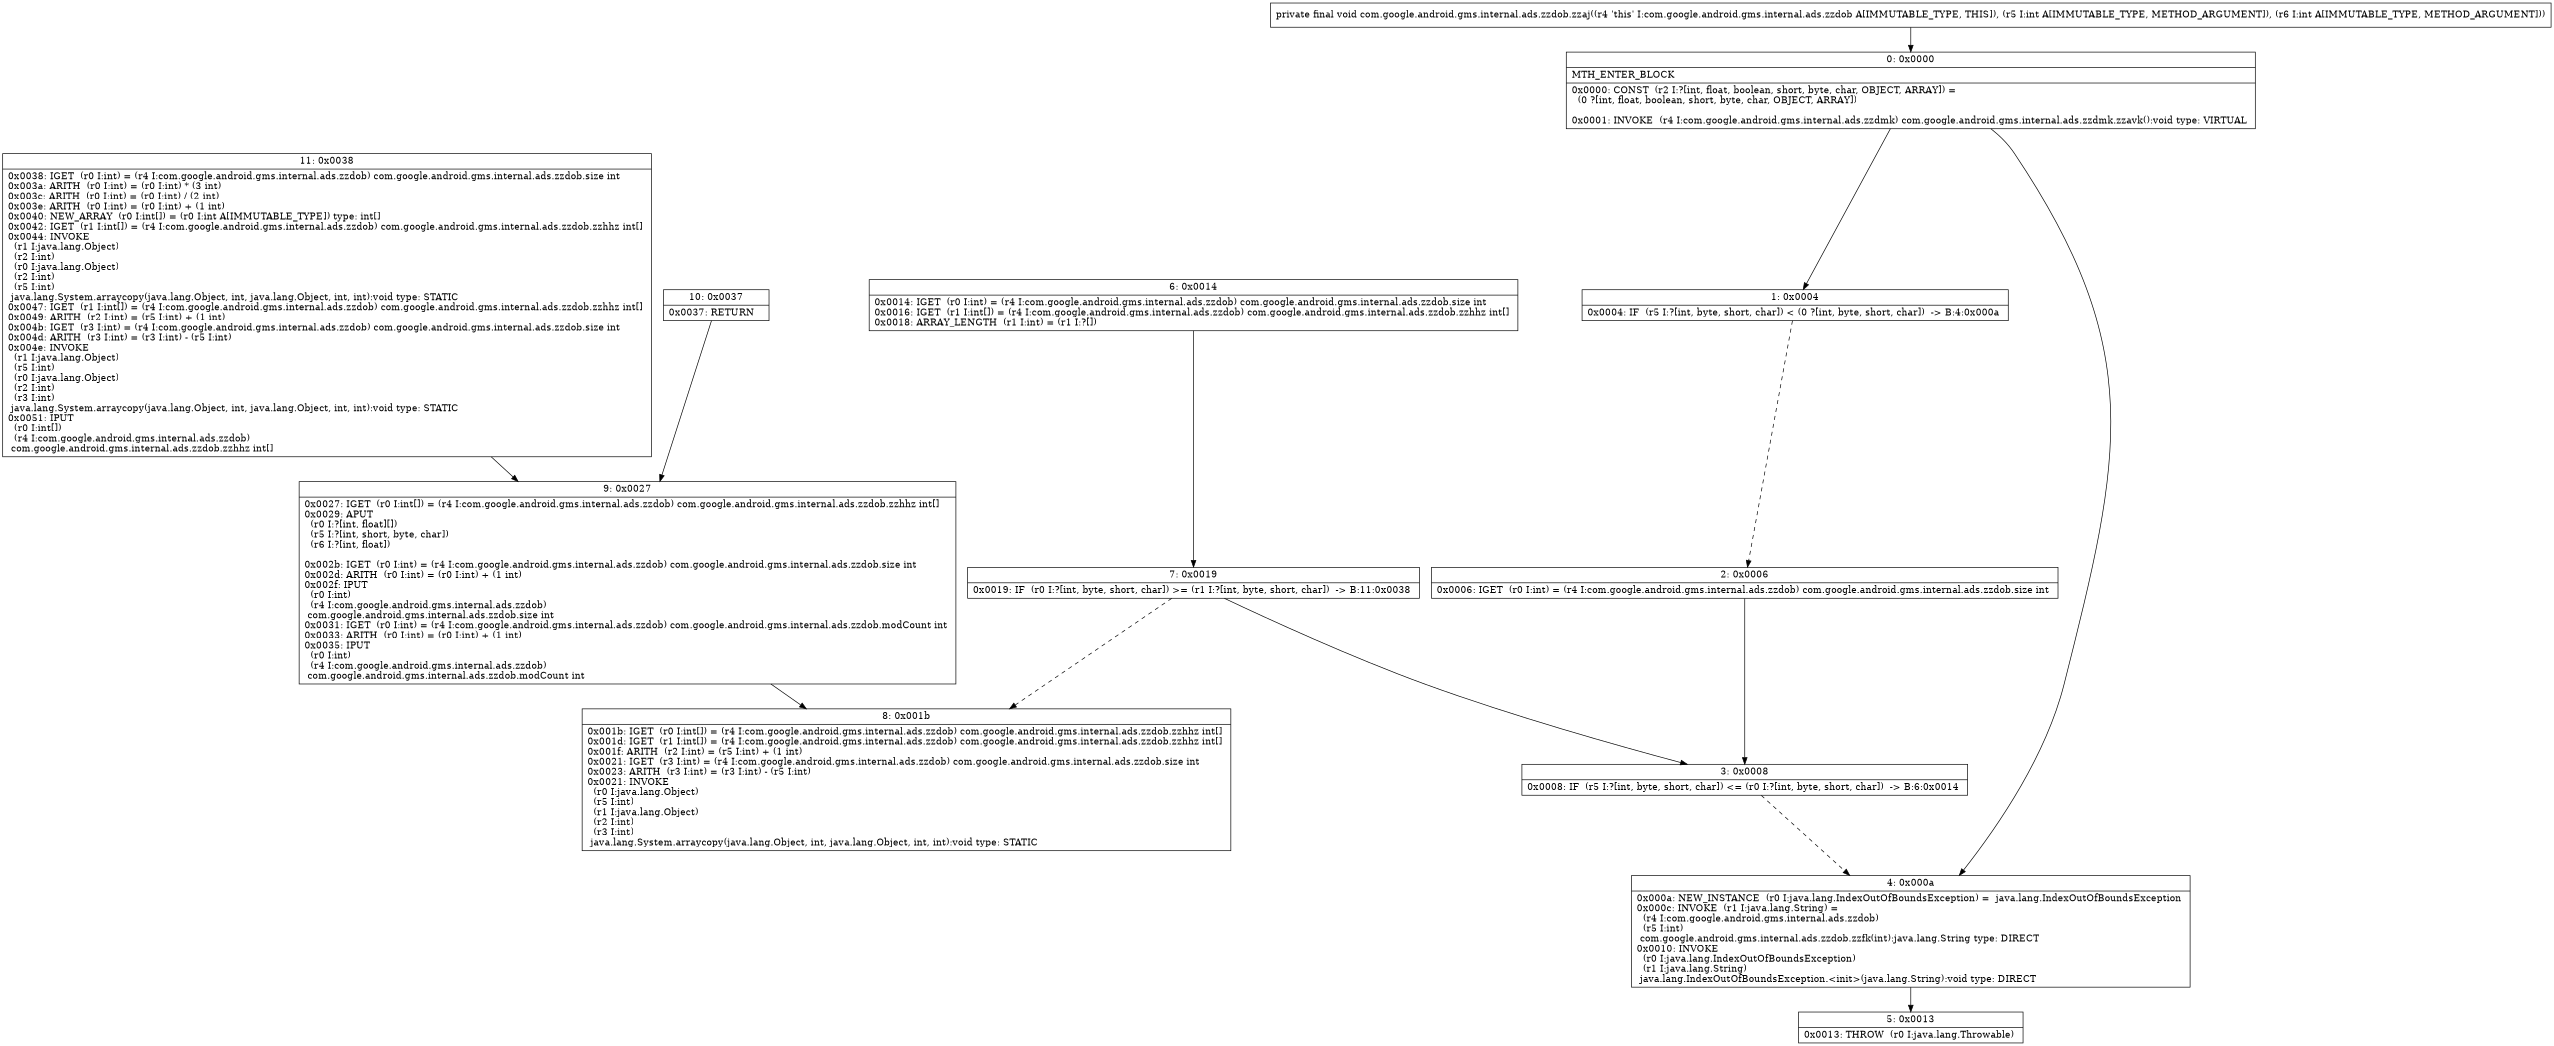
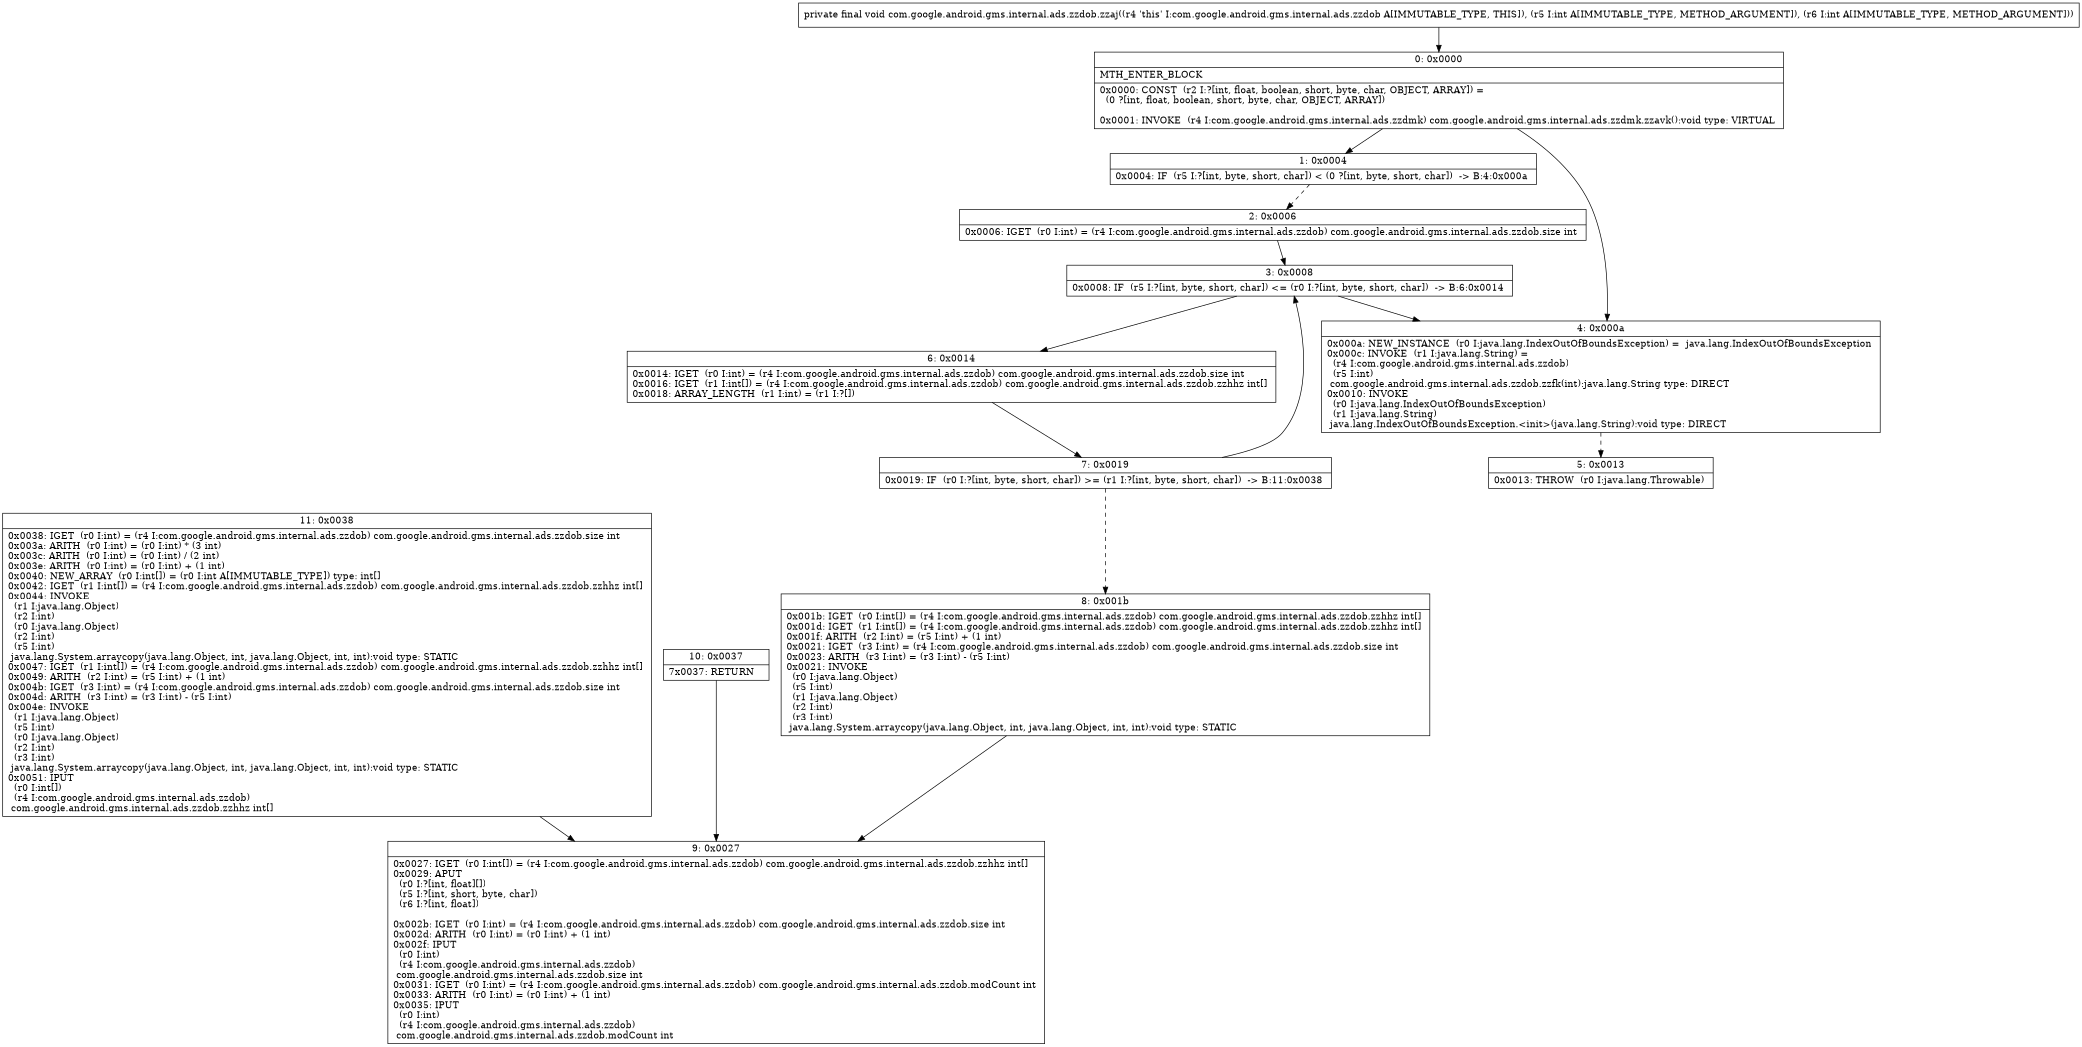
(716, 313) -> (716, 672)
none -> (1142, 323)
(786, 694) -> (935, 787)
(1803, 833) -> (1376, 308)
(1911, 996) -> (1601, 442)
